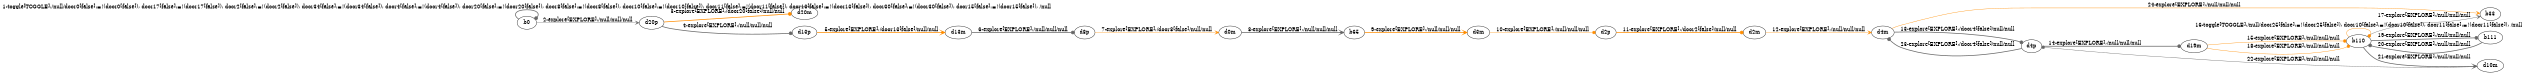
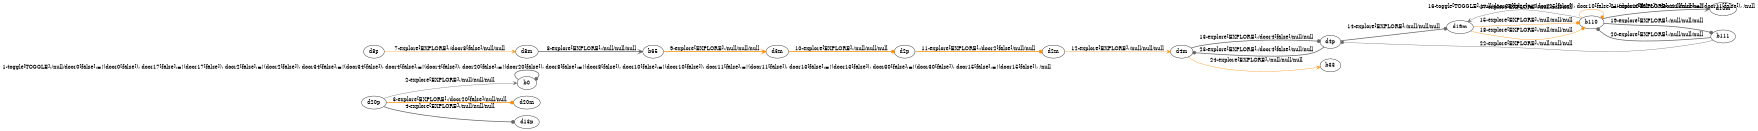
(586, 23) -> (448, 87)
(2421, 23) -> (1526, 10)
(958, 32) -> none
(1230, 32) -> (527, 52)
(1541, 32) -> (840, 52)
(2261, 63) -> (1529, 48)
